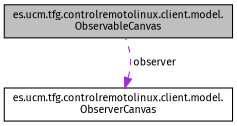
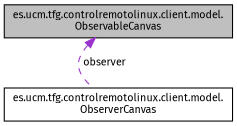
(130, 58) -> (79, 68)
